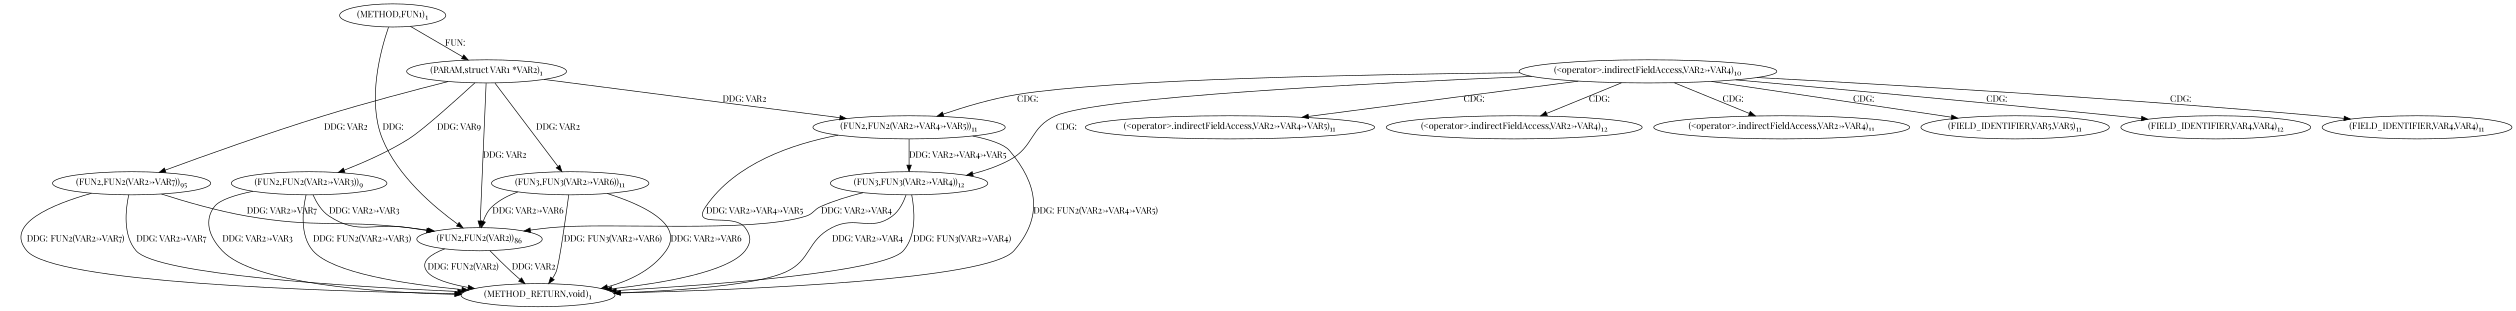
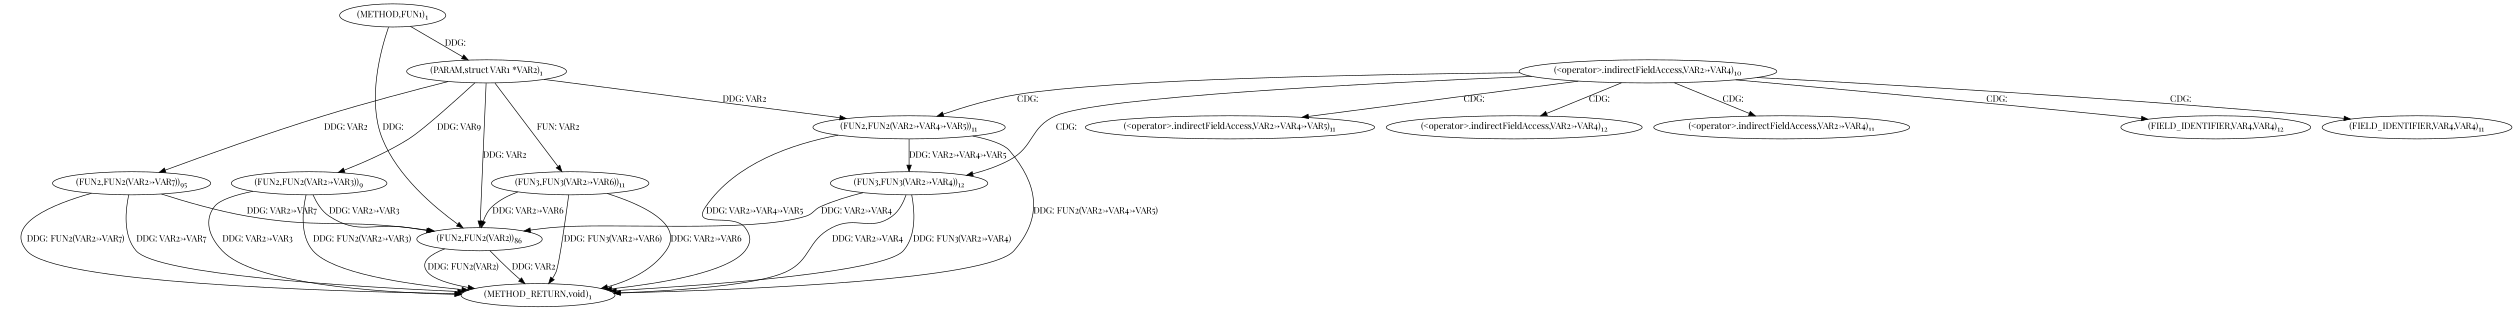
(457, 43) -> (457, 43)
(558, 127) -> (558, 127)
(2015, 127) -> none
